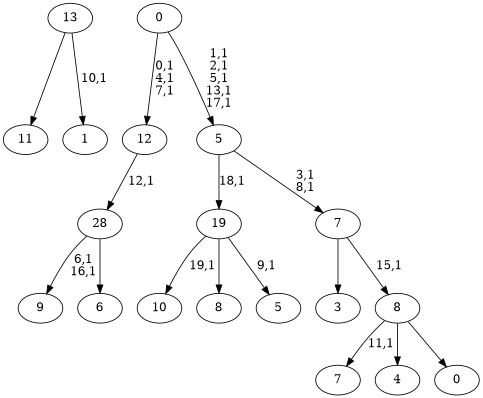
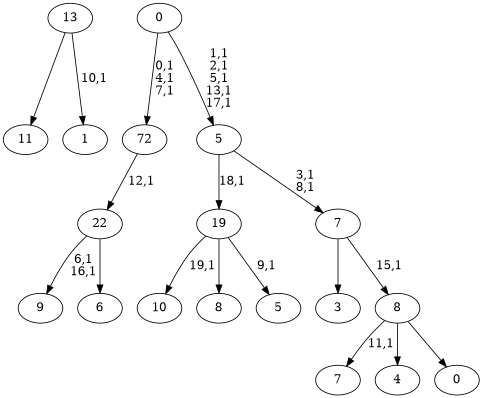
(145, 140) -> (145, 140)
(100, 224) -> (100, 224)
